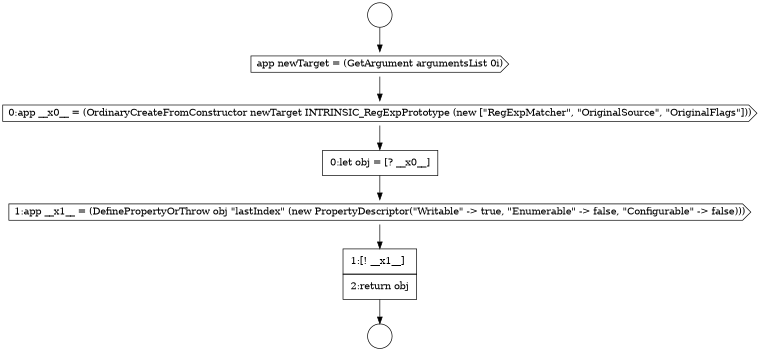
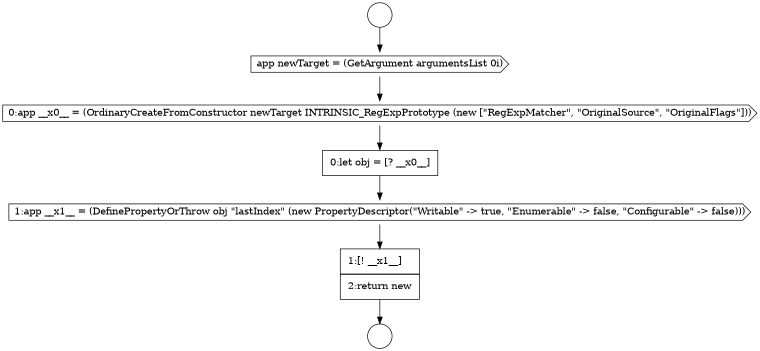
(380, 286) -> (380, 286)
